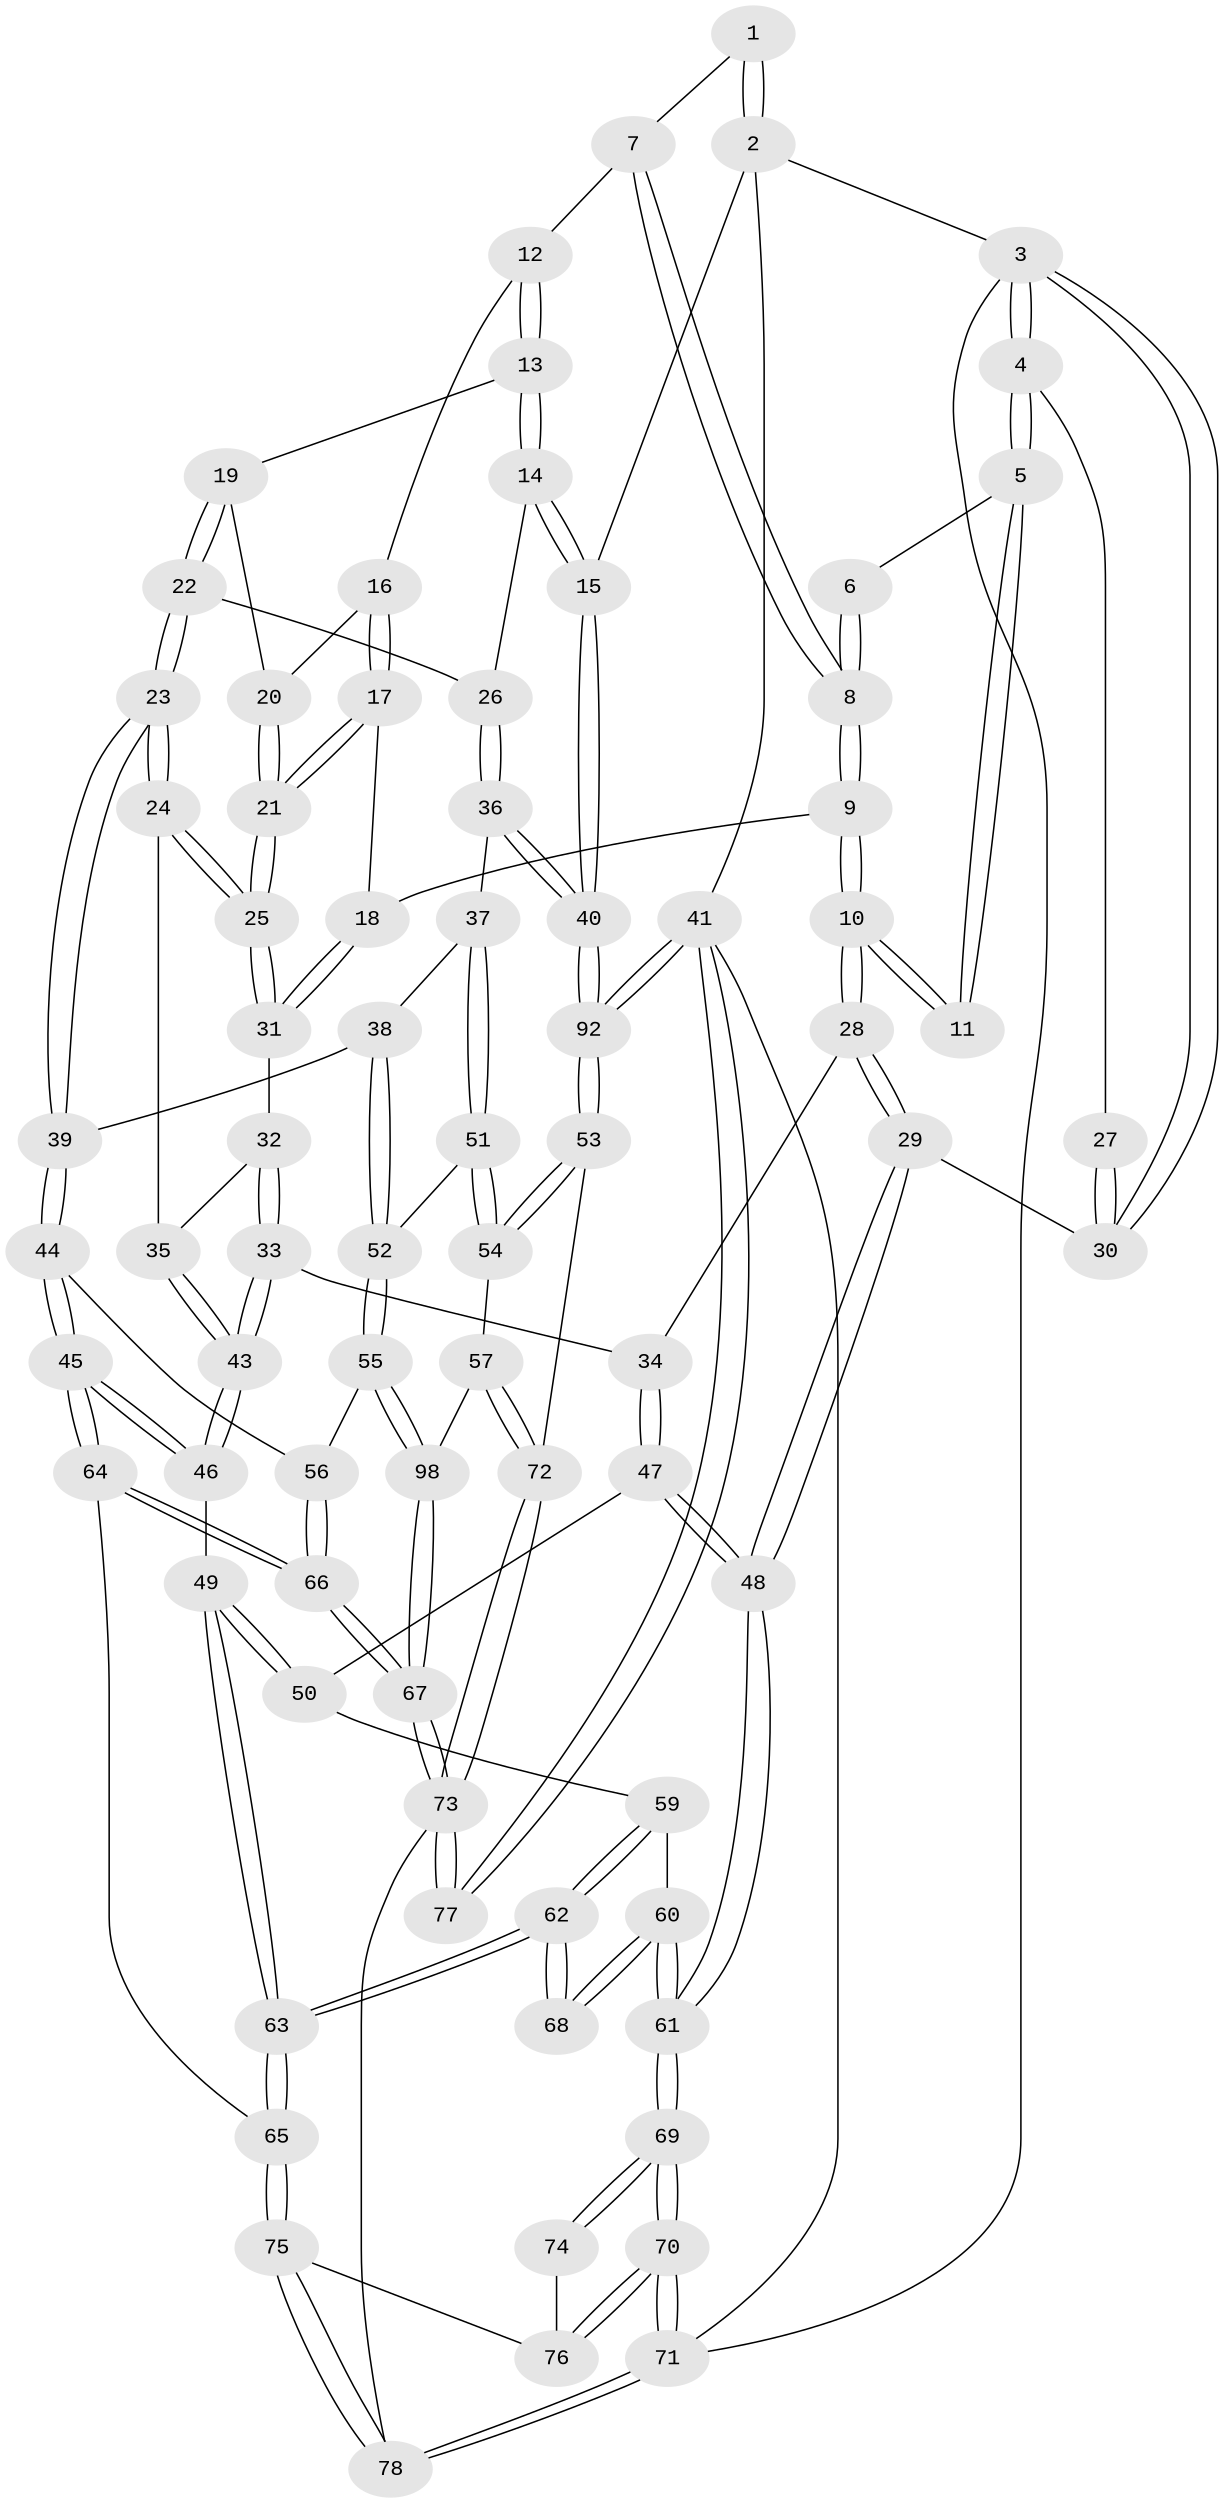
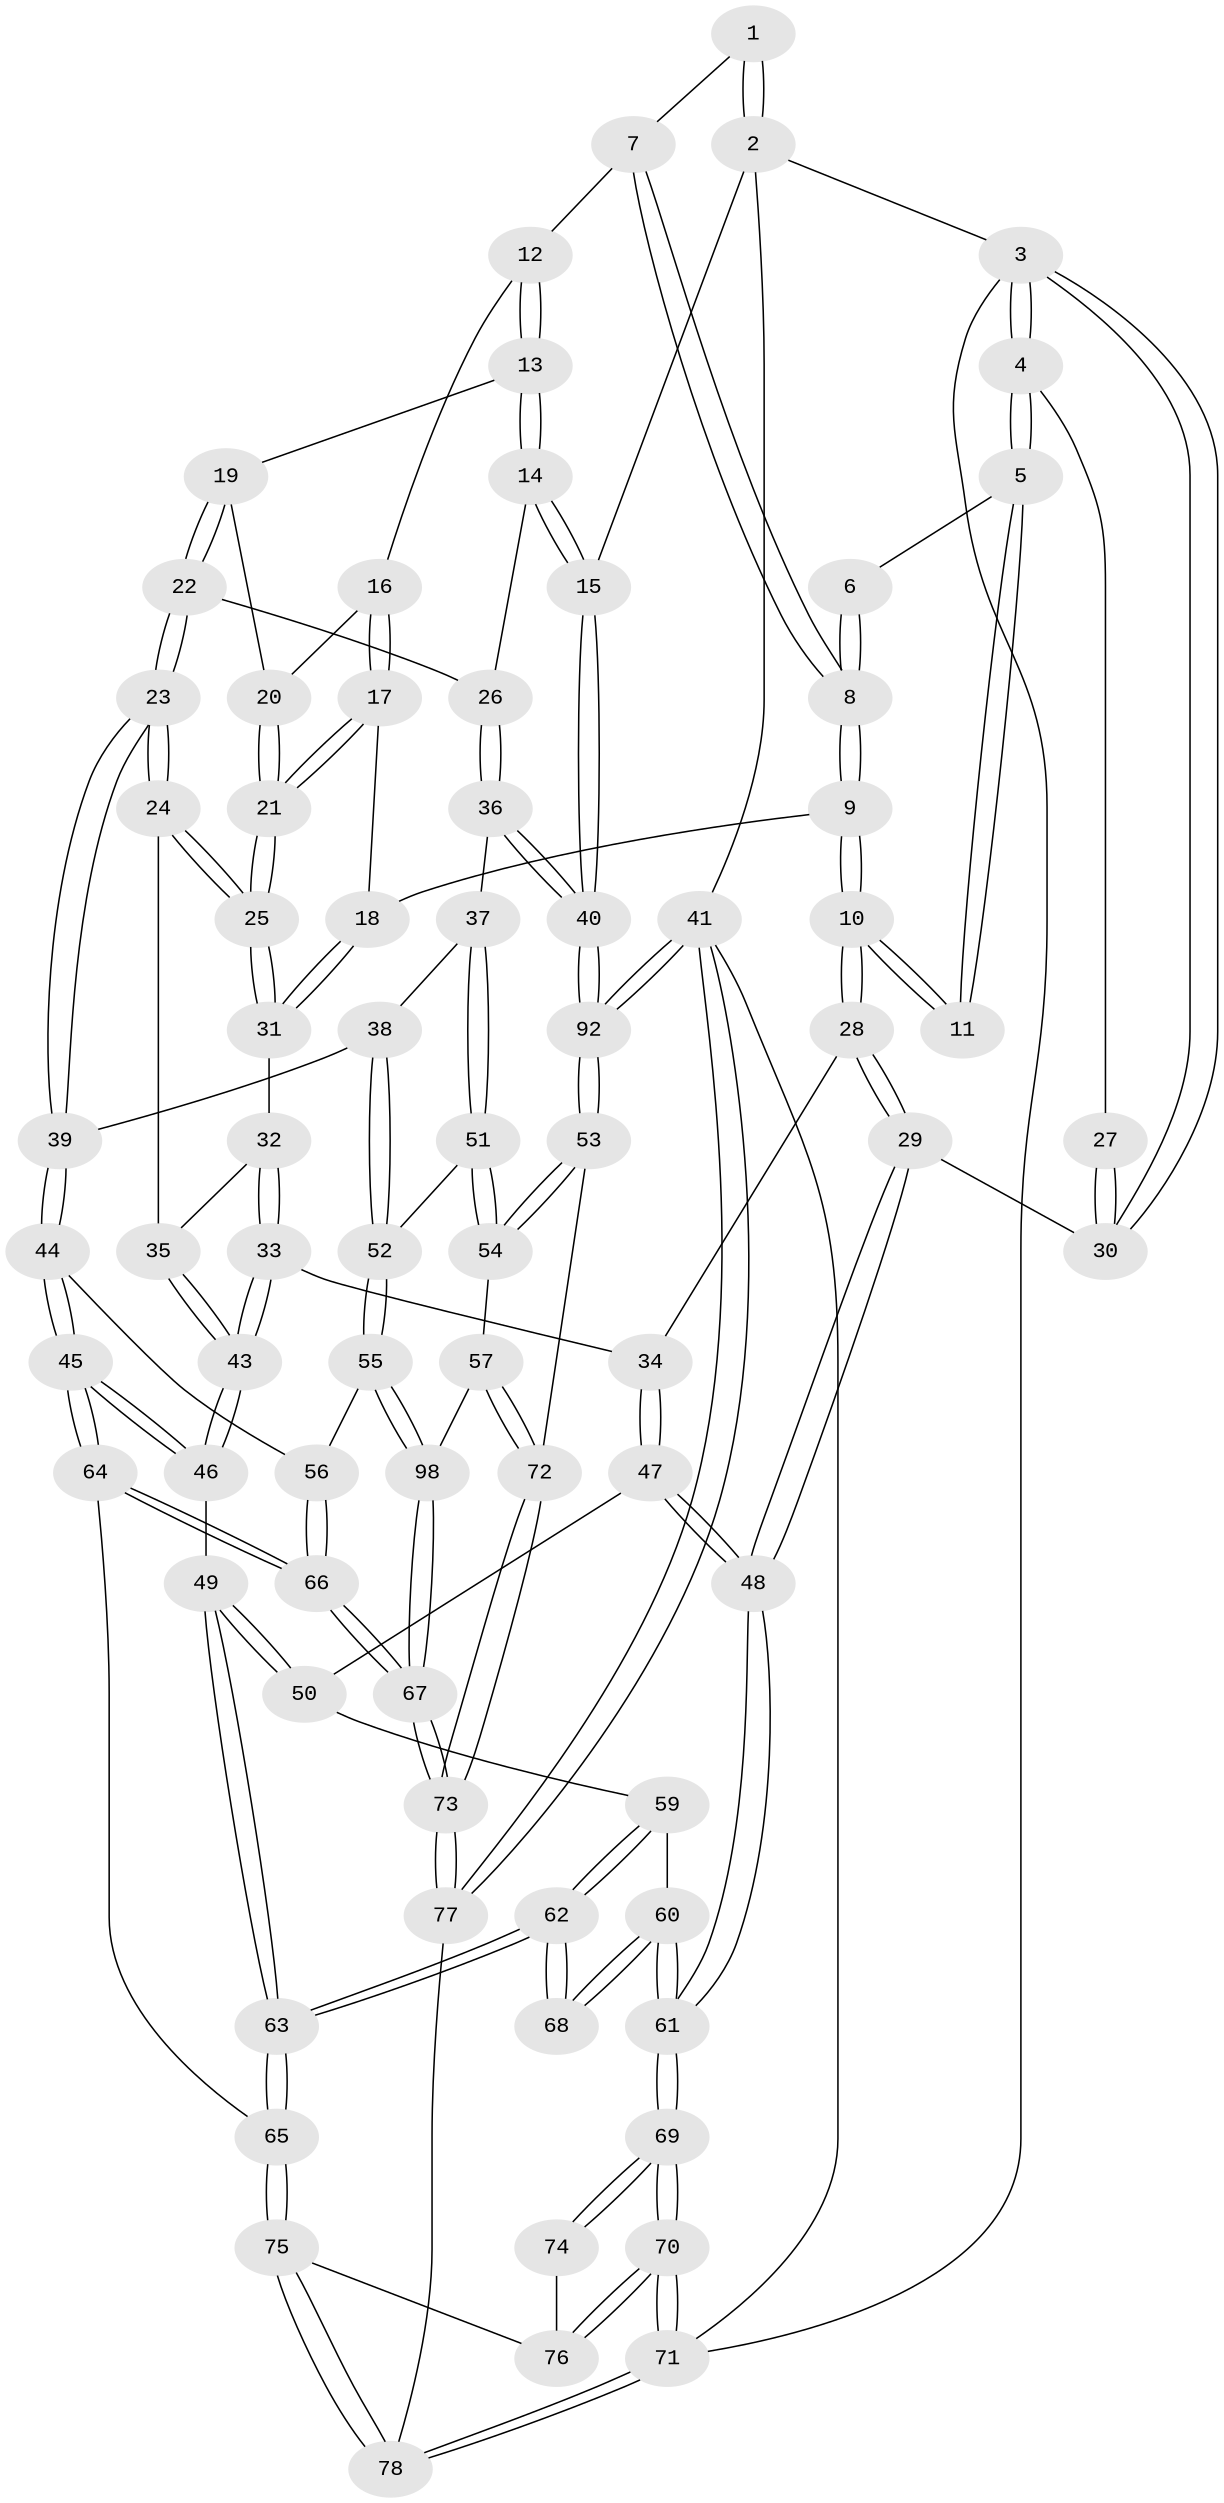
(361, 2129) -> (432, 2194)
